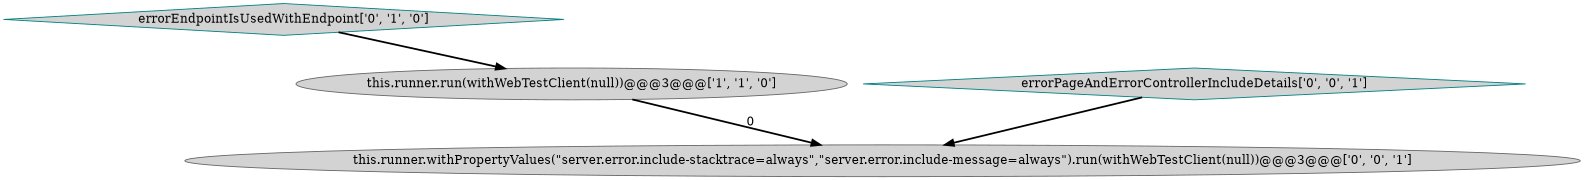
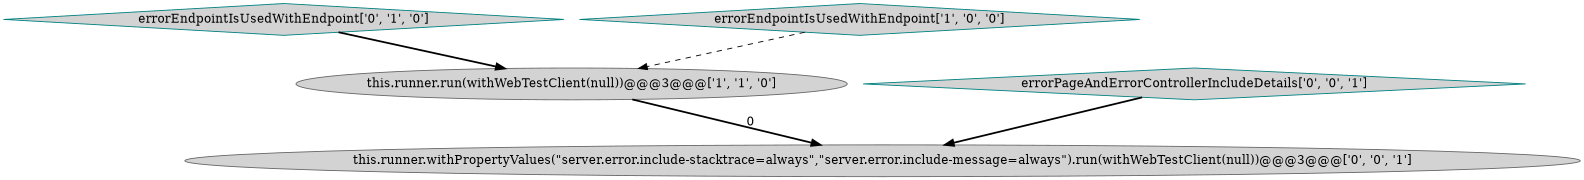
none -> (860, 19)
